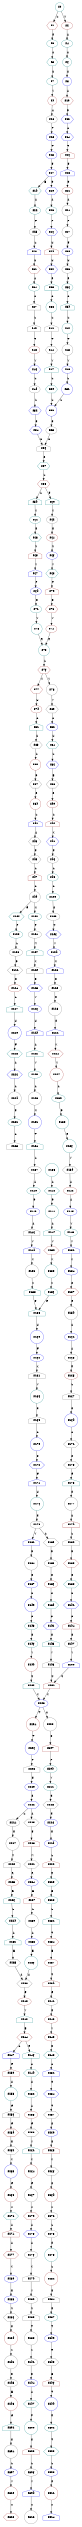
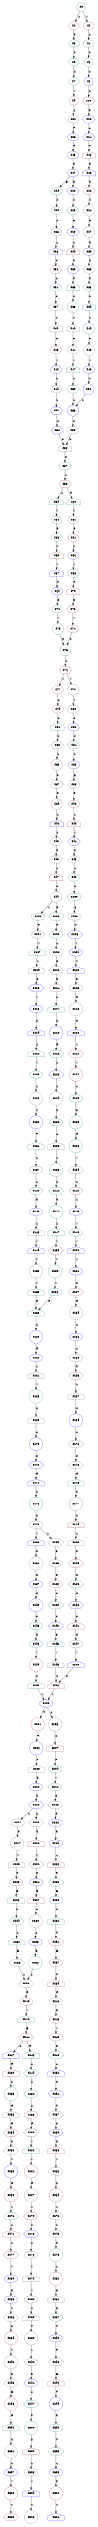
none -> (56, 1155)
